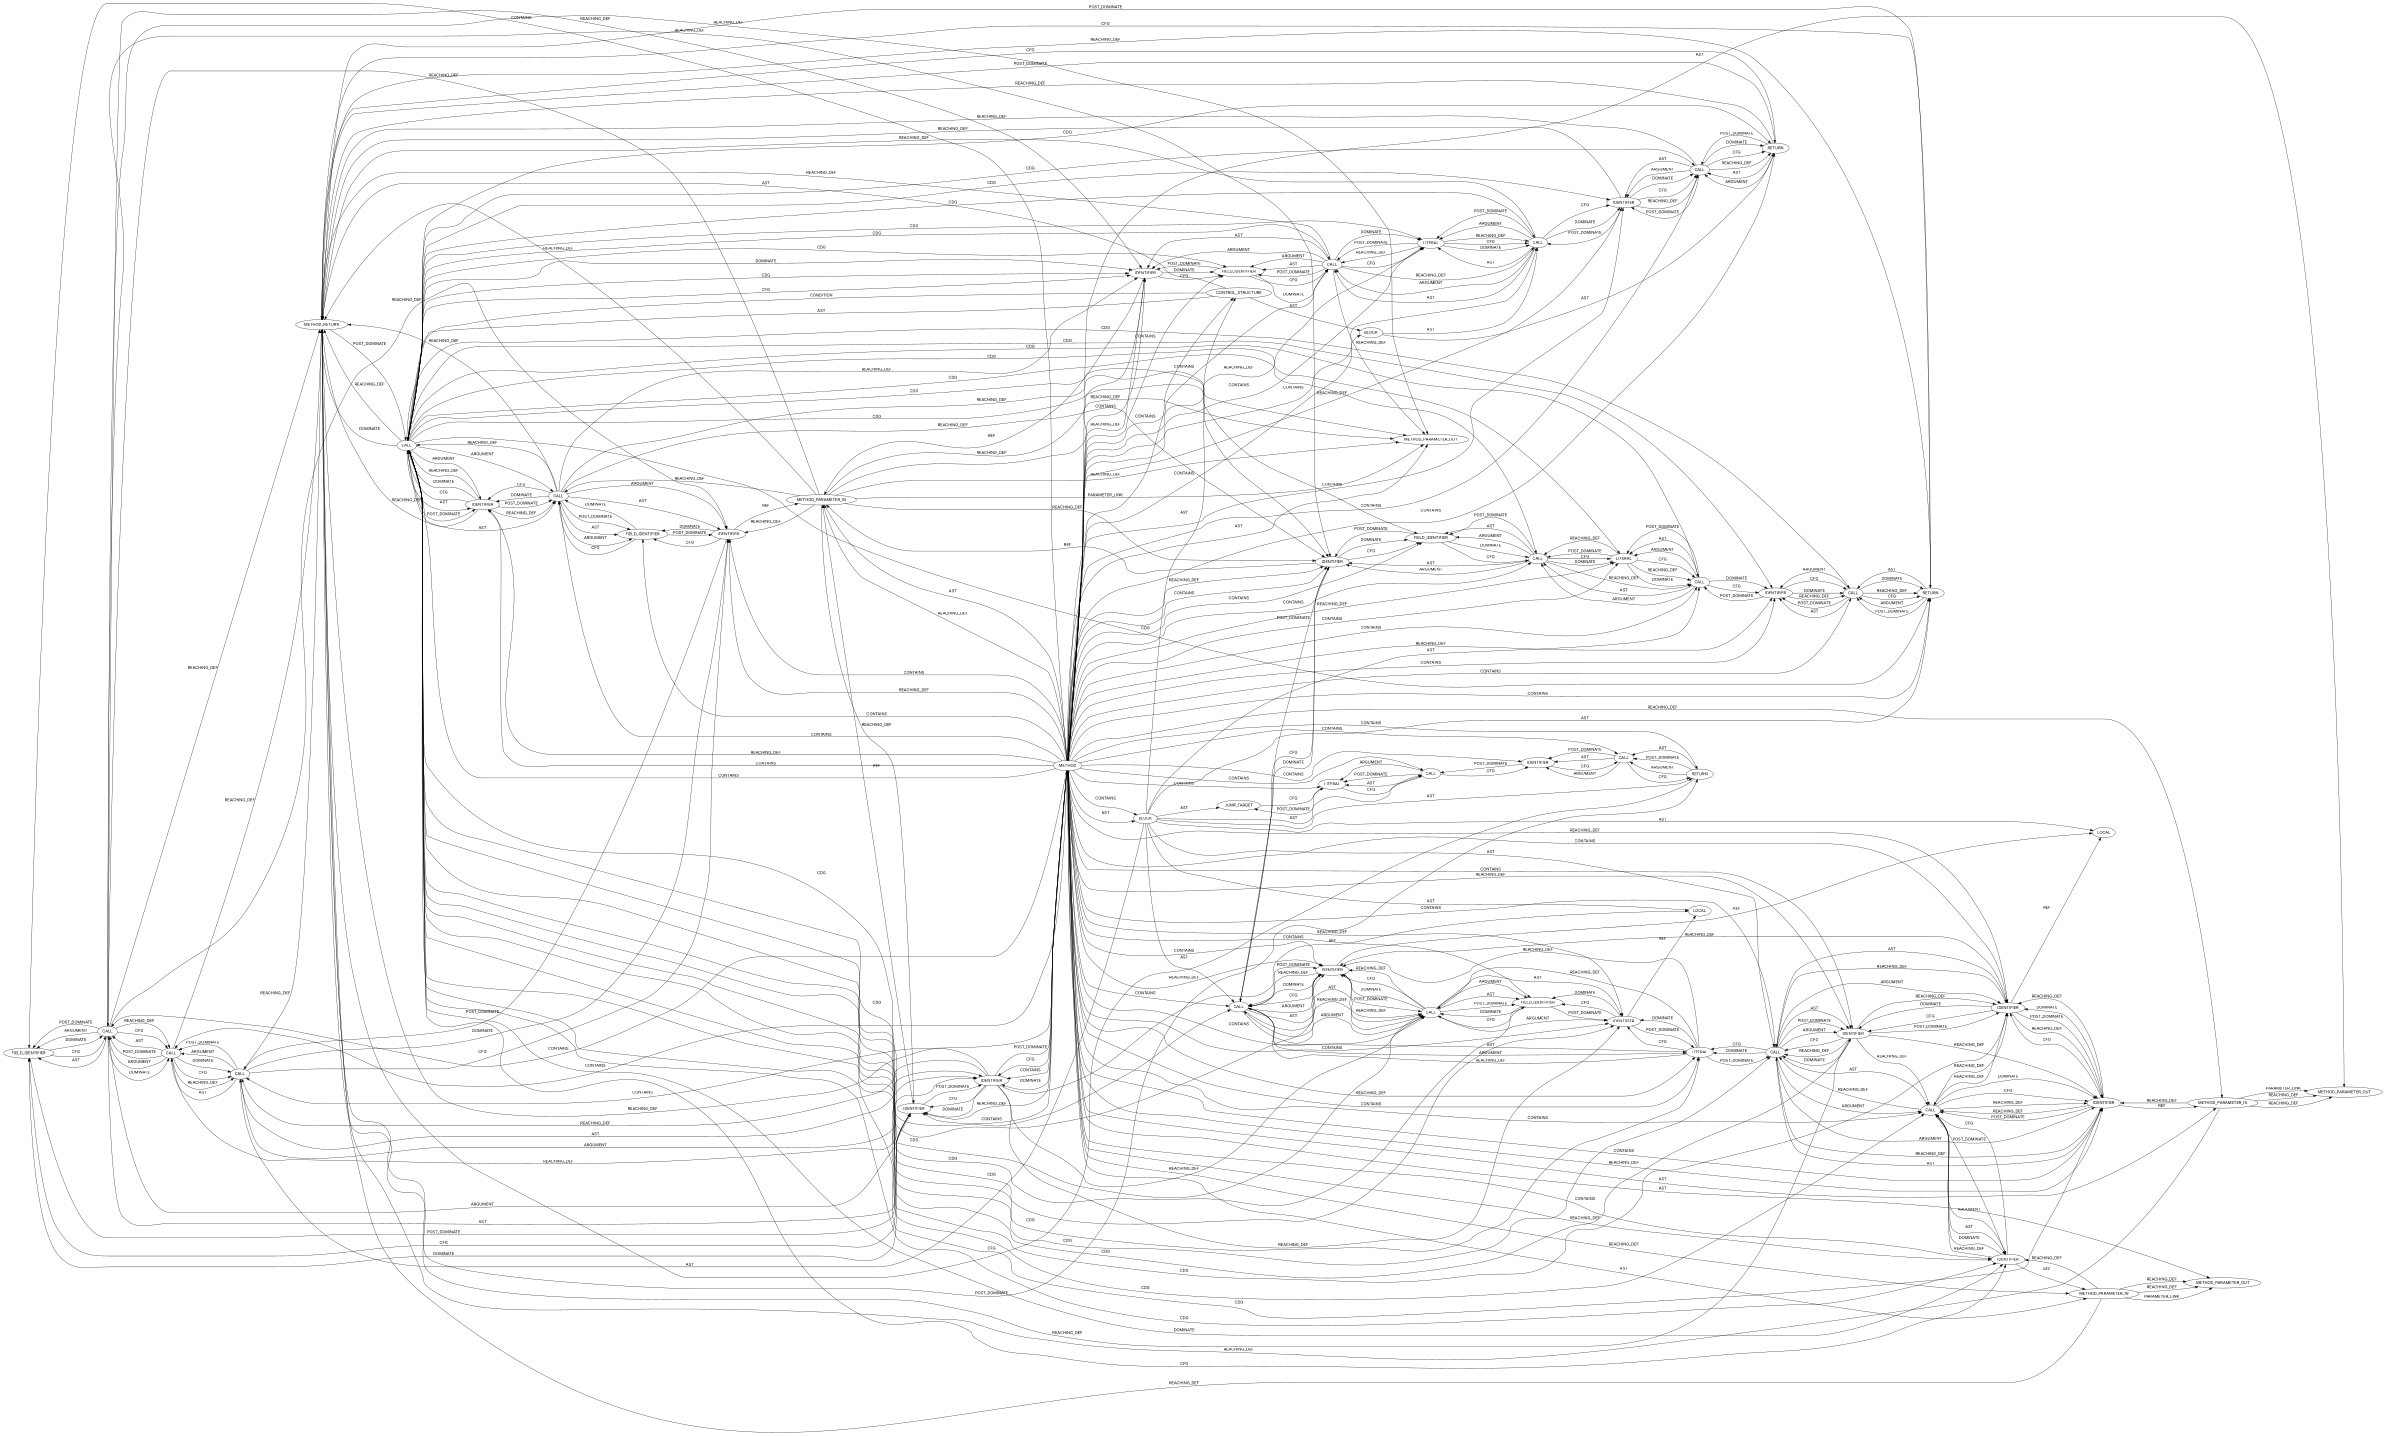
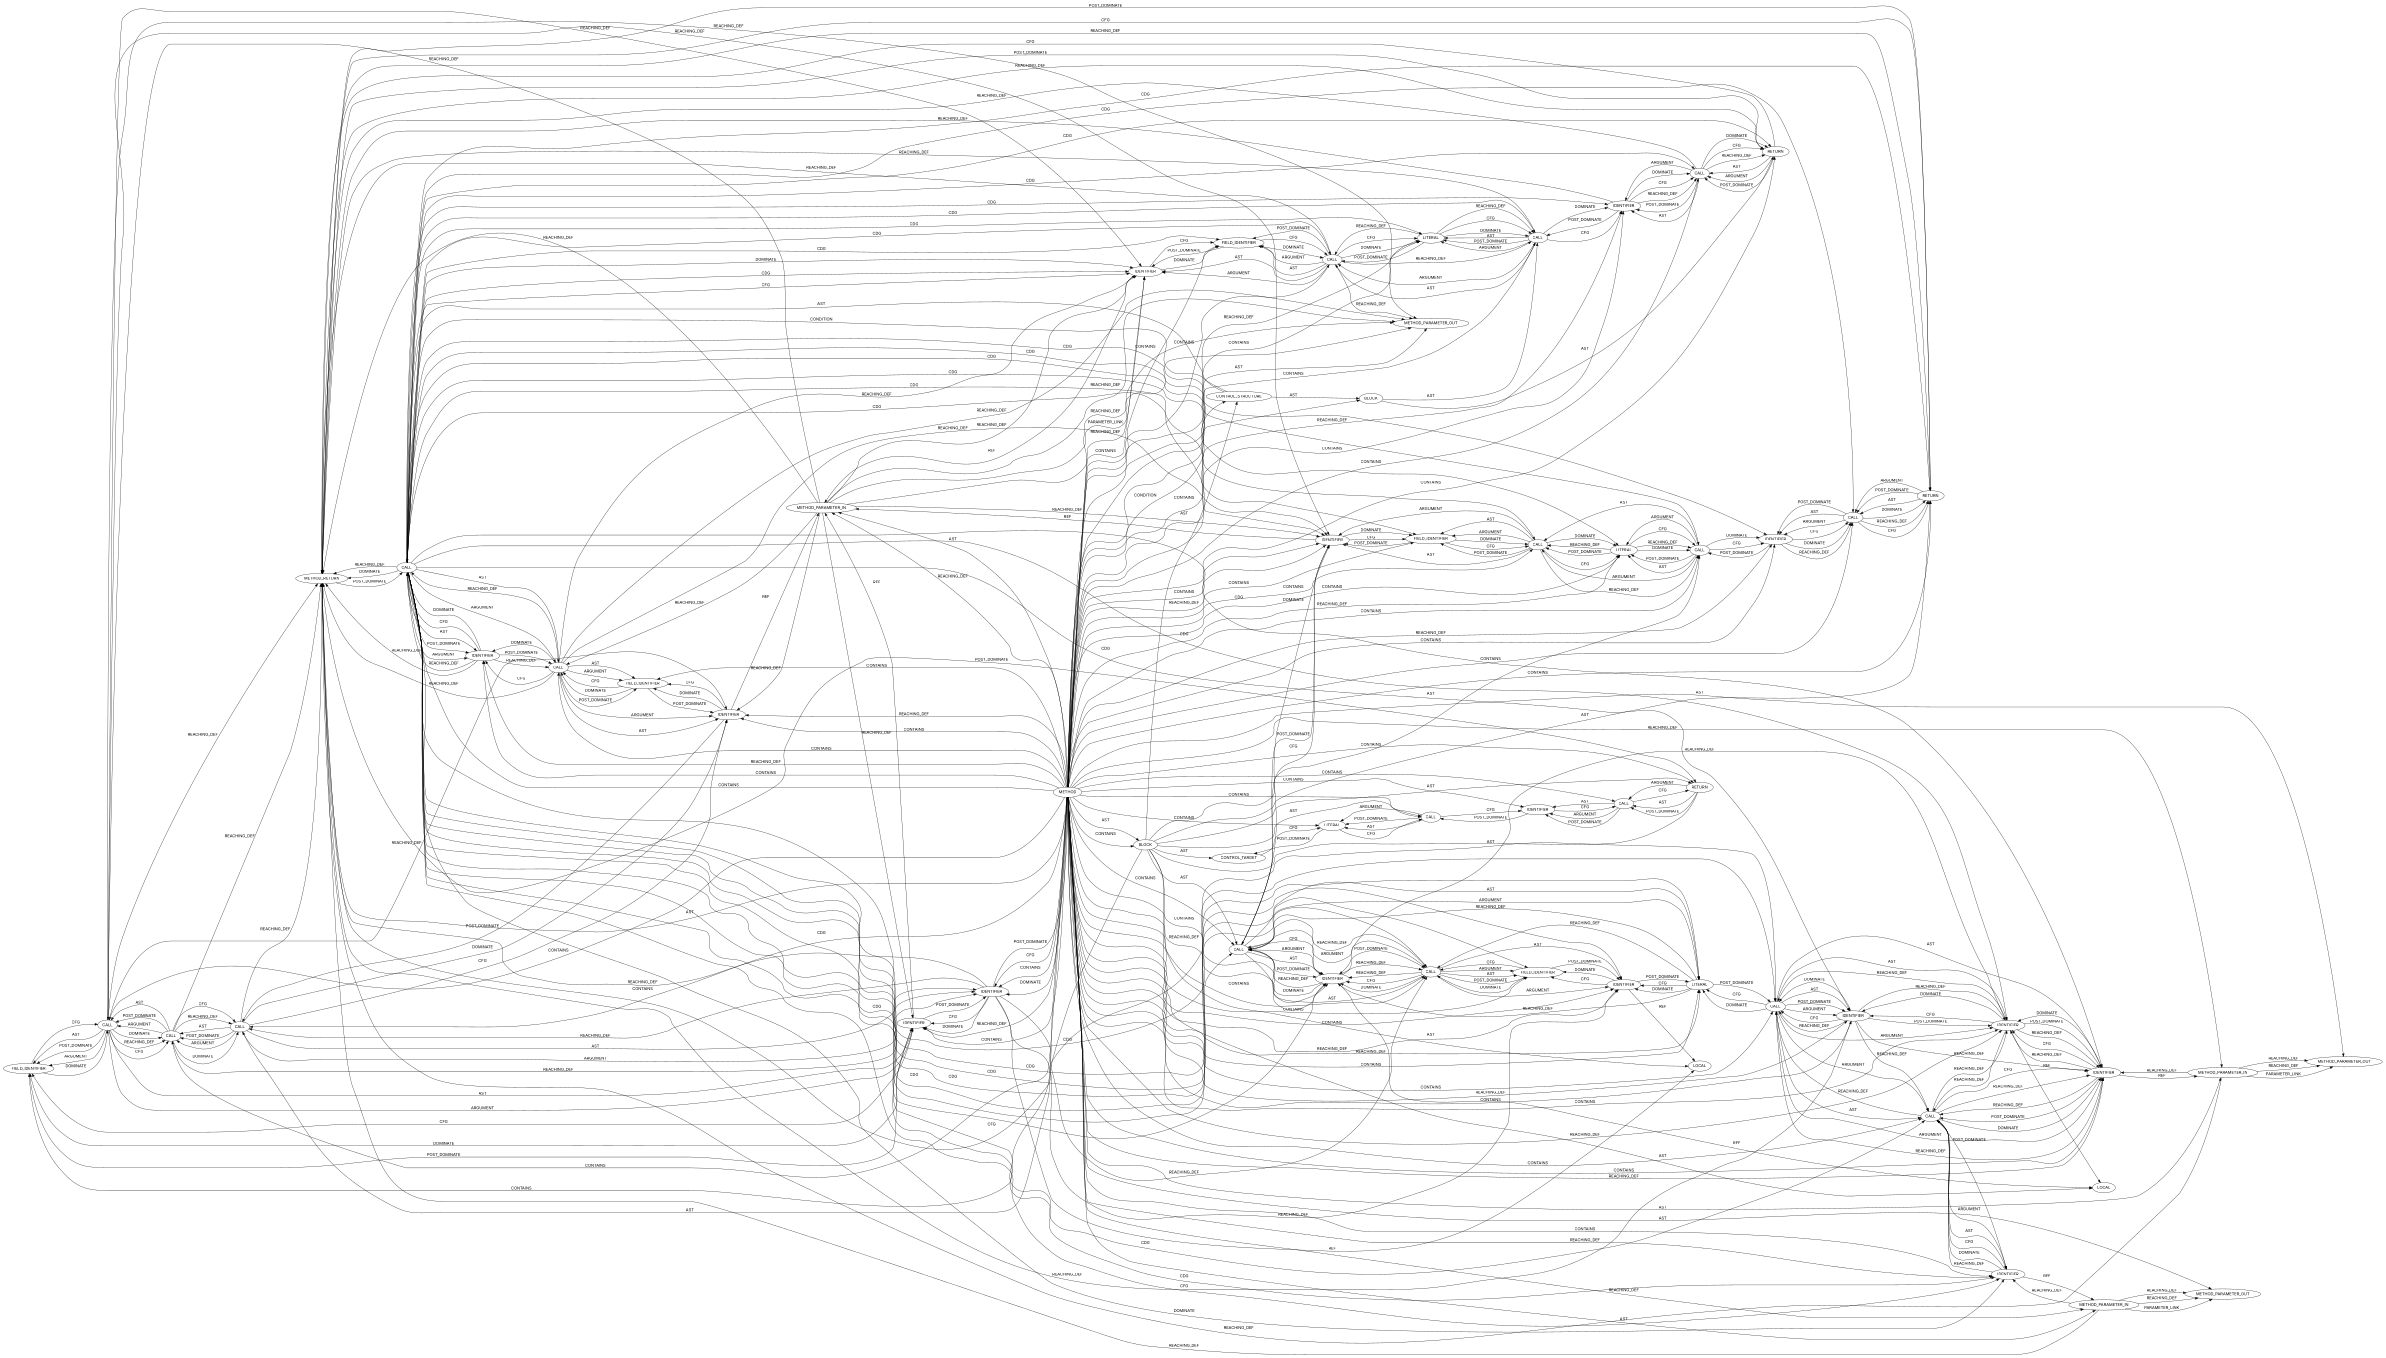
(739, 185) -> (603, 932)
(1145, 416) -> (1145, 495)
(1239, 805) -> (1239, 858)
